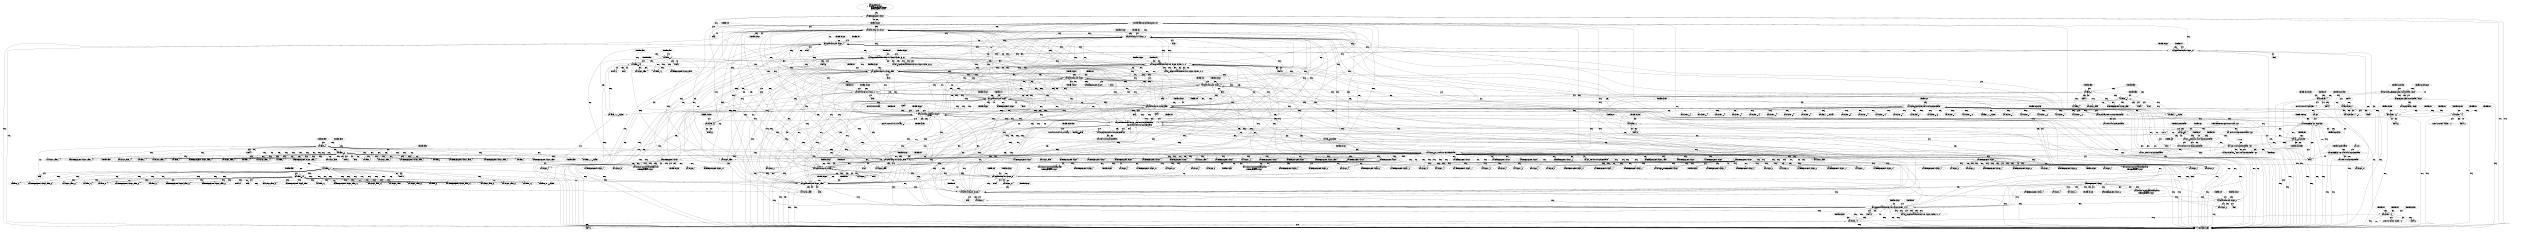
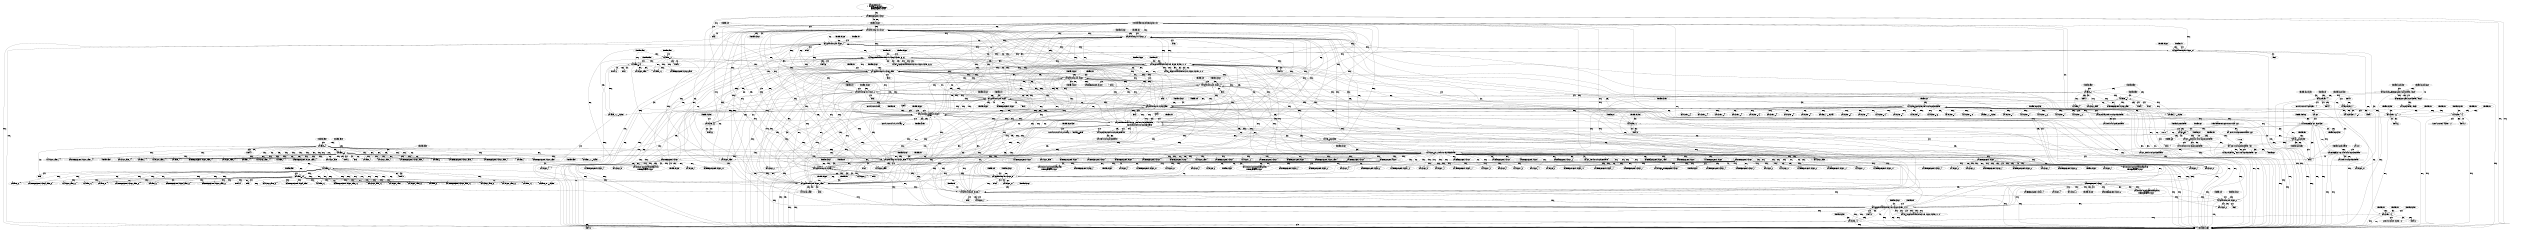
(1669, 72) -> (1846, 26)
(1574, 168) -> (1574, 168)
